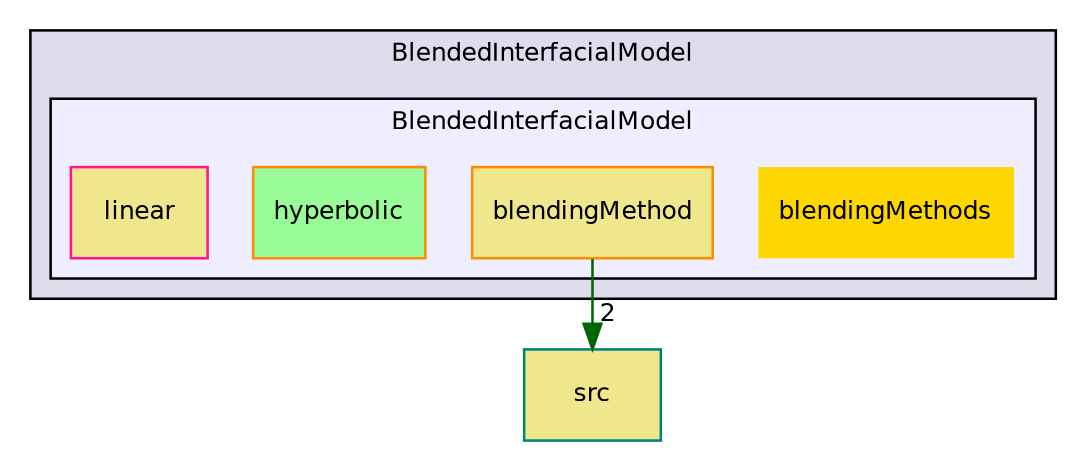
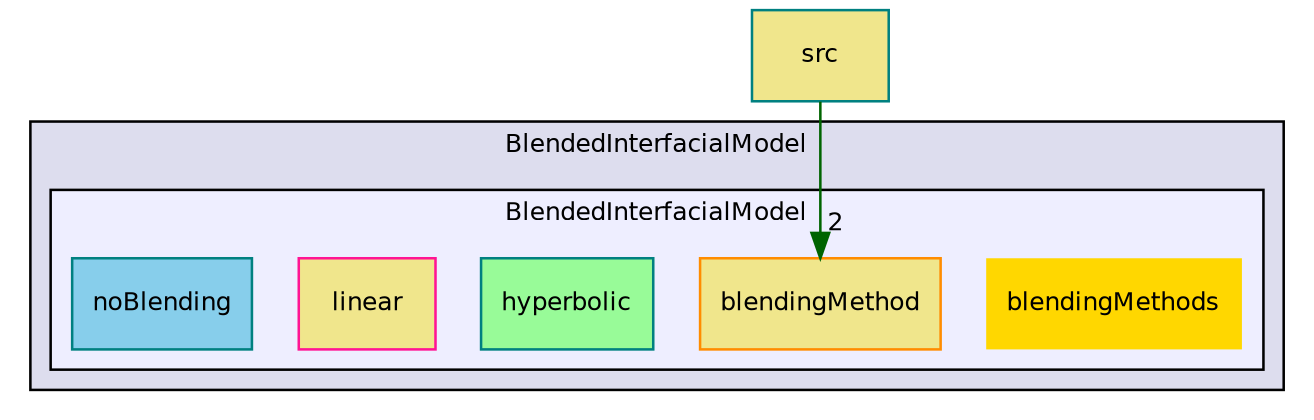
(339, 213) -> (567, 304)
(592, 291) -> (820, 167)
none -> (162, 304)
